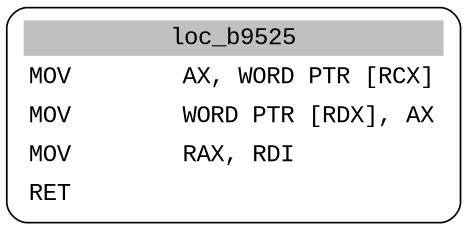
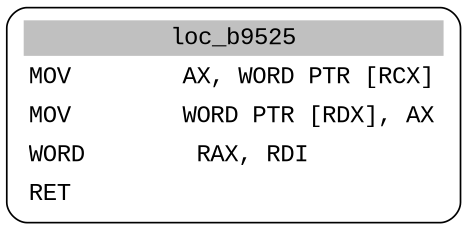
(162, 154) -> (169, 154)
